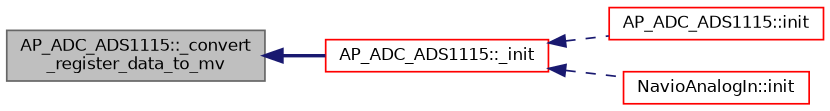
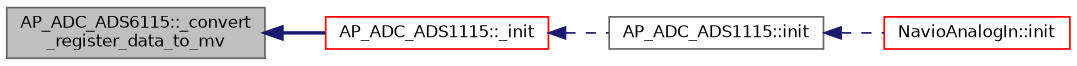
(716, 24) -> (716, 33)
(136, 56) -> (136, 33)
(594, 74) -> (863, 33)
